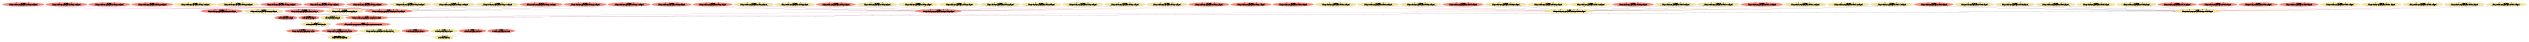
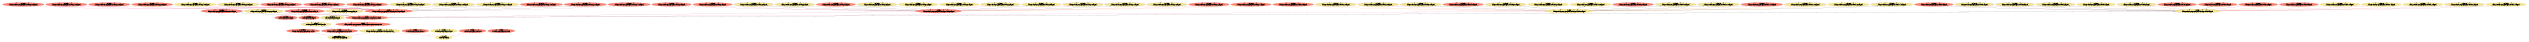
(444, 38) -> (444, 38)
